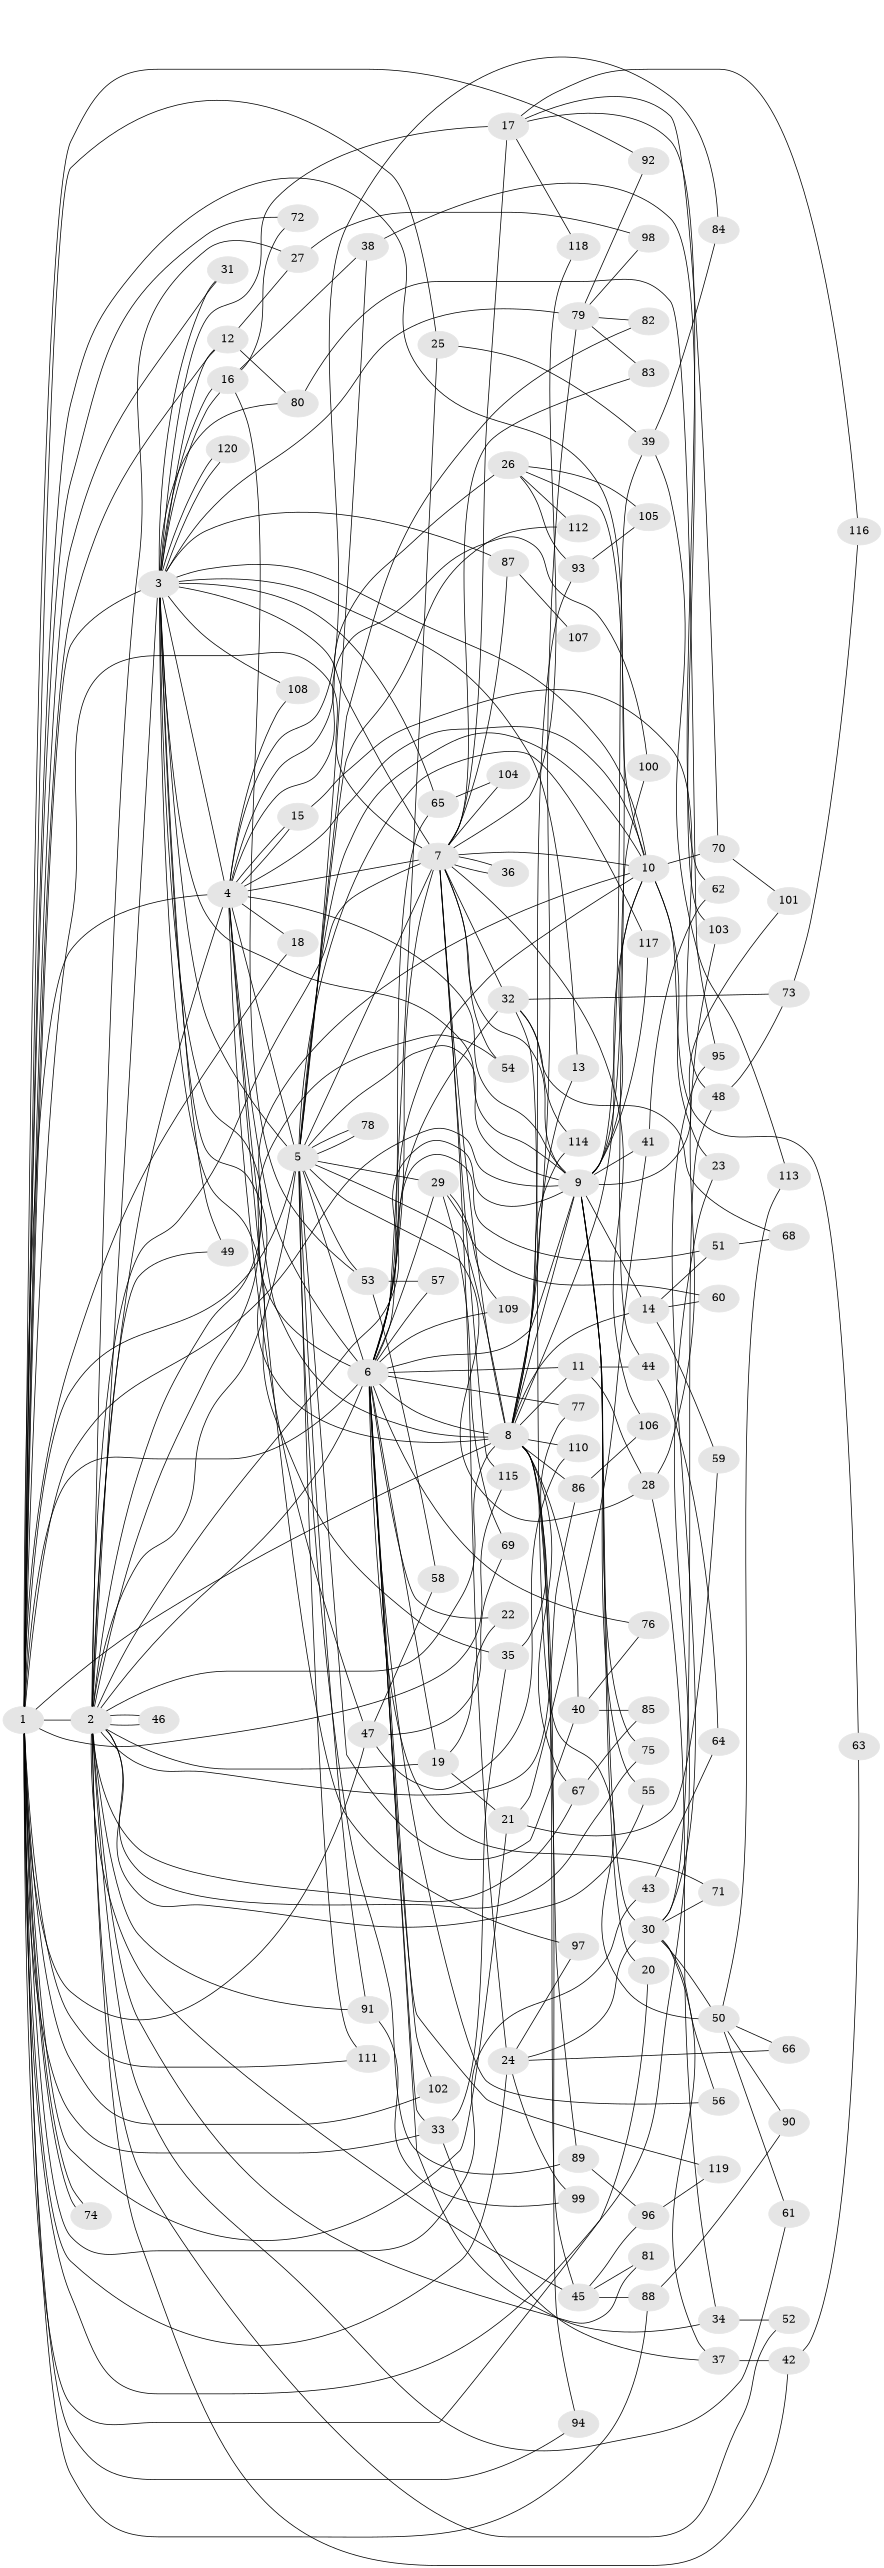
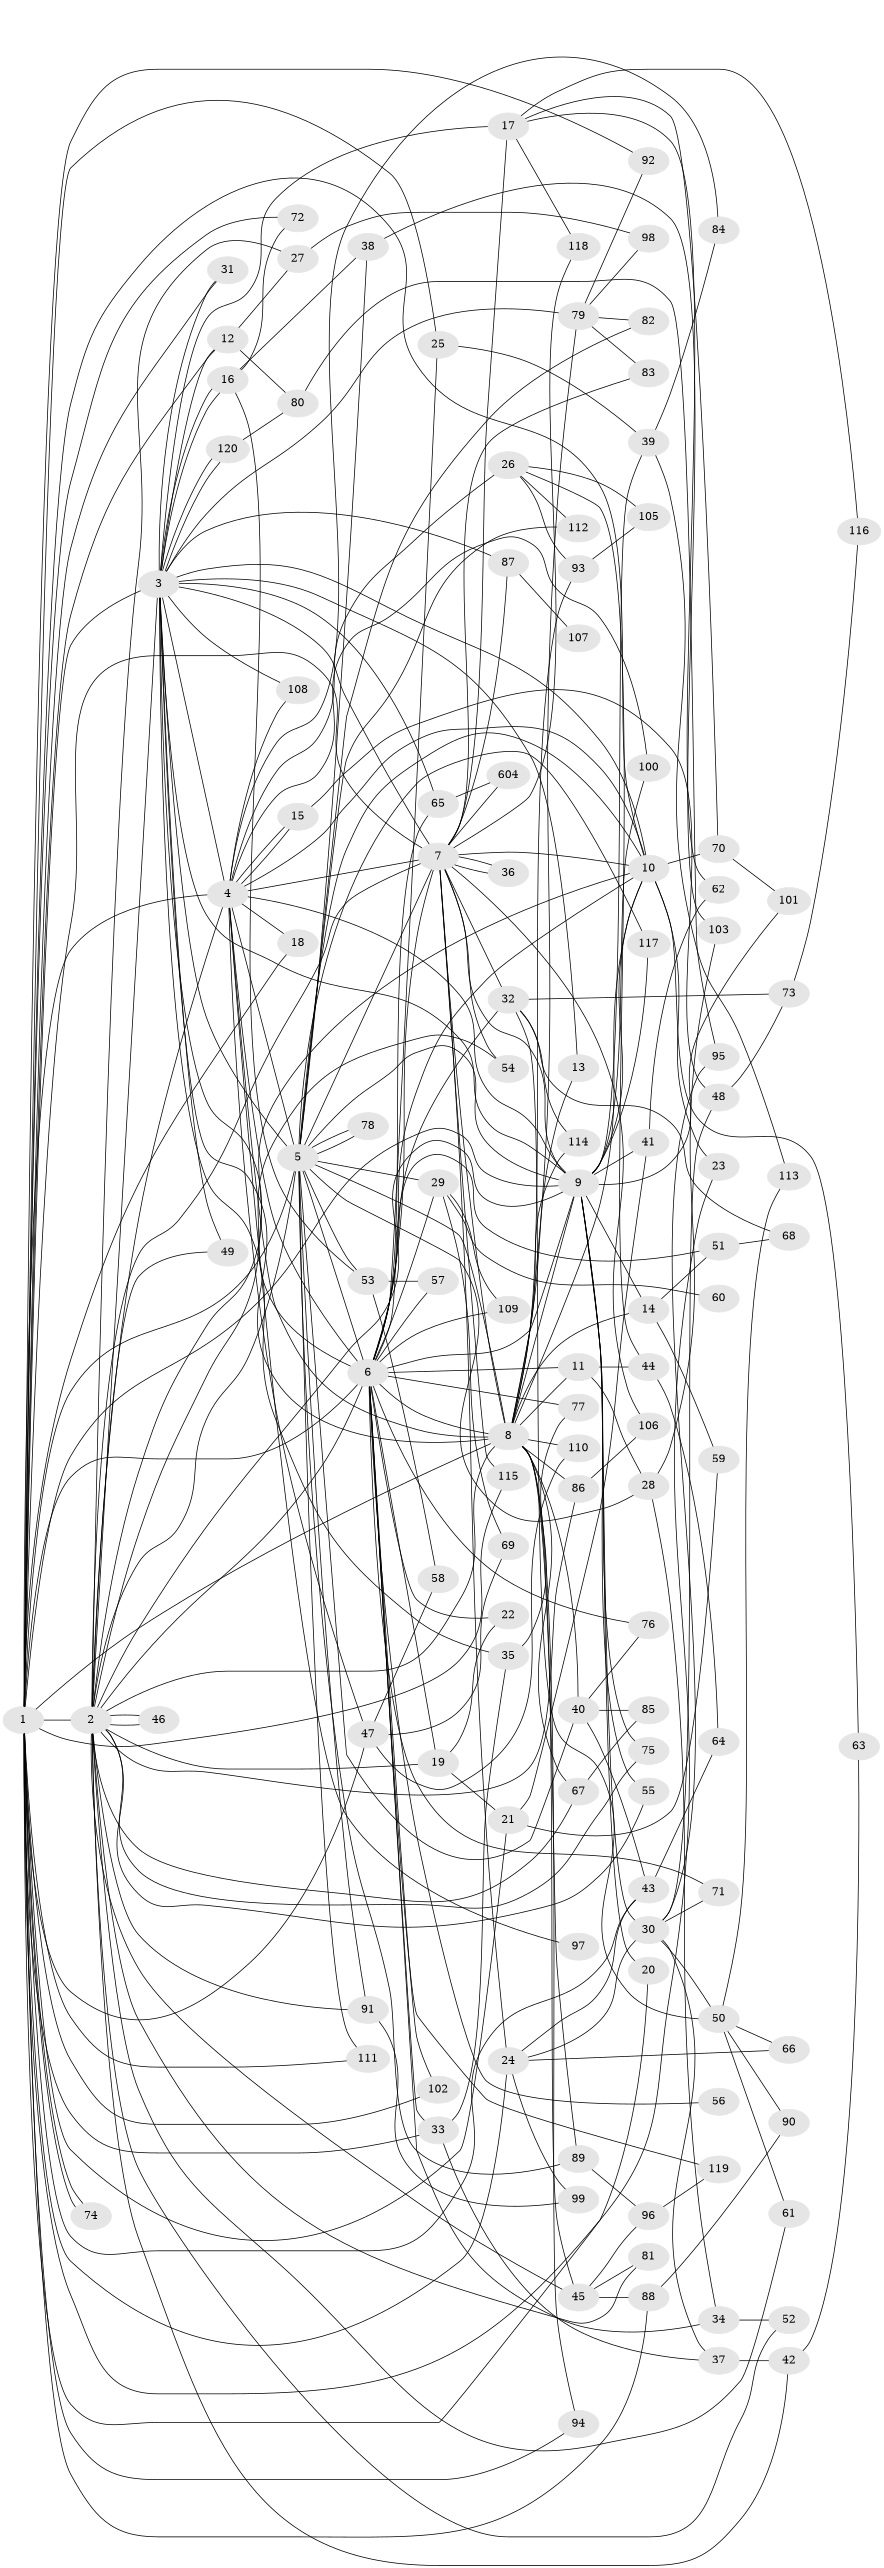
(201, 436) -> (263, 426)
(508, 775) -> (508, 775)
(681, 1305) -> none
none -> (620, 1798)
(541, 2008) -> (601, 1991)
(699, 2044) -> none
